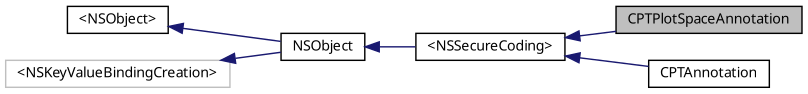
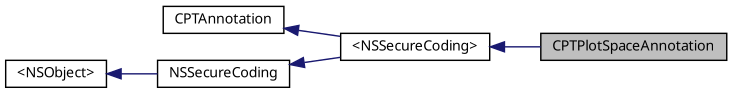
(323, 47) -> (224, 74)
(614, 62) -> (319, 33)
(118, 74) -> none
